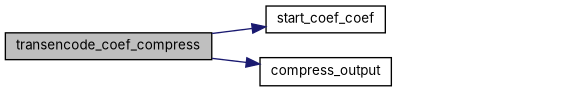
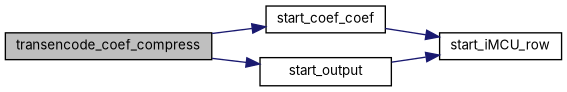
none -> (501, 46)
(326, 72) -> (326, 72)
